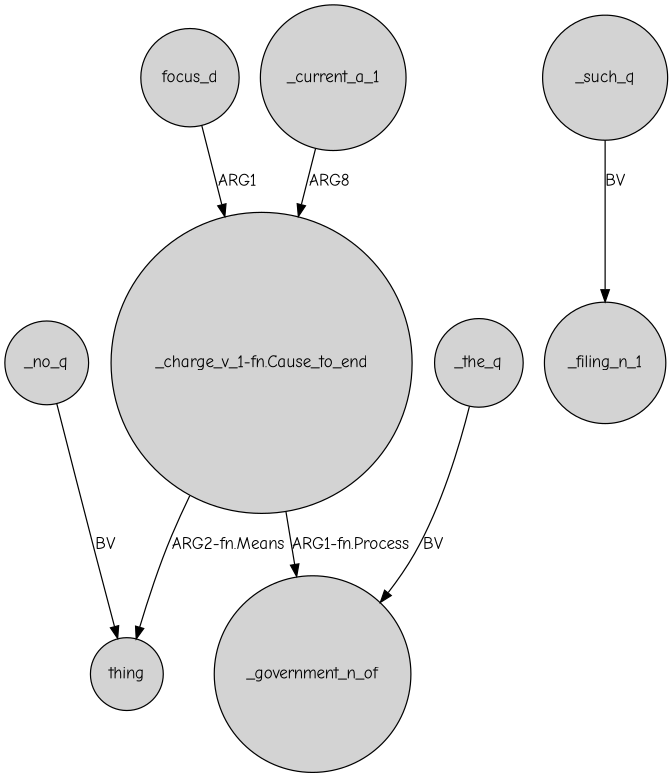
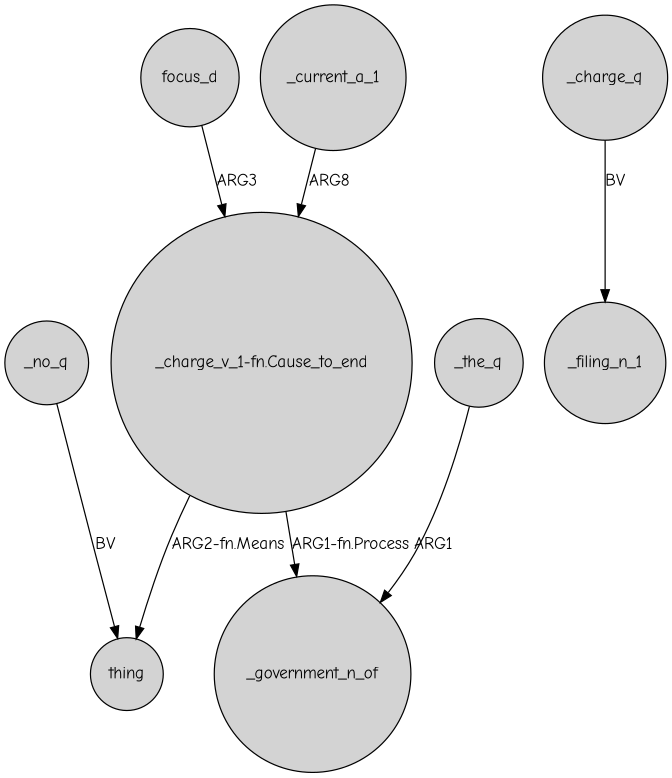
(605, 78) -> (605, 78)
(237, 181) -> (237, 181)
(433, 545) -> (433, 545)
